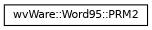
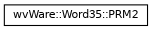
(76, 15) -> (76, 15)
